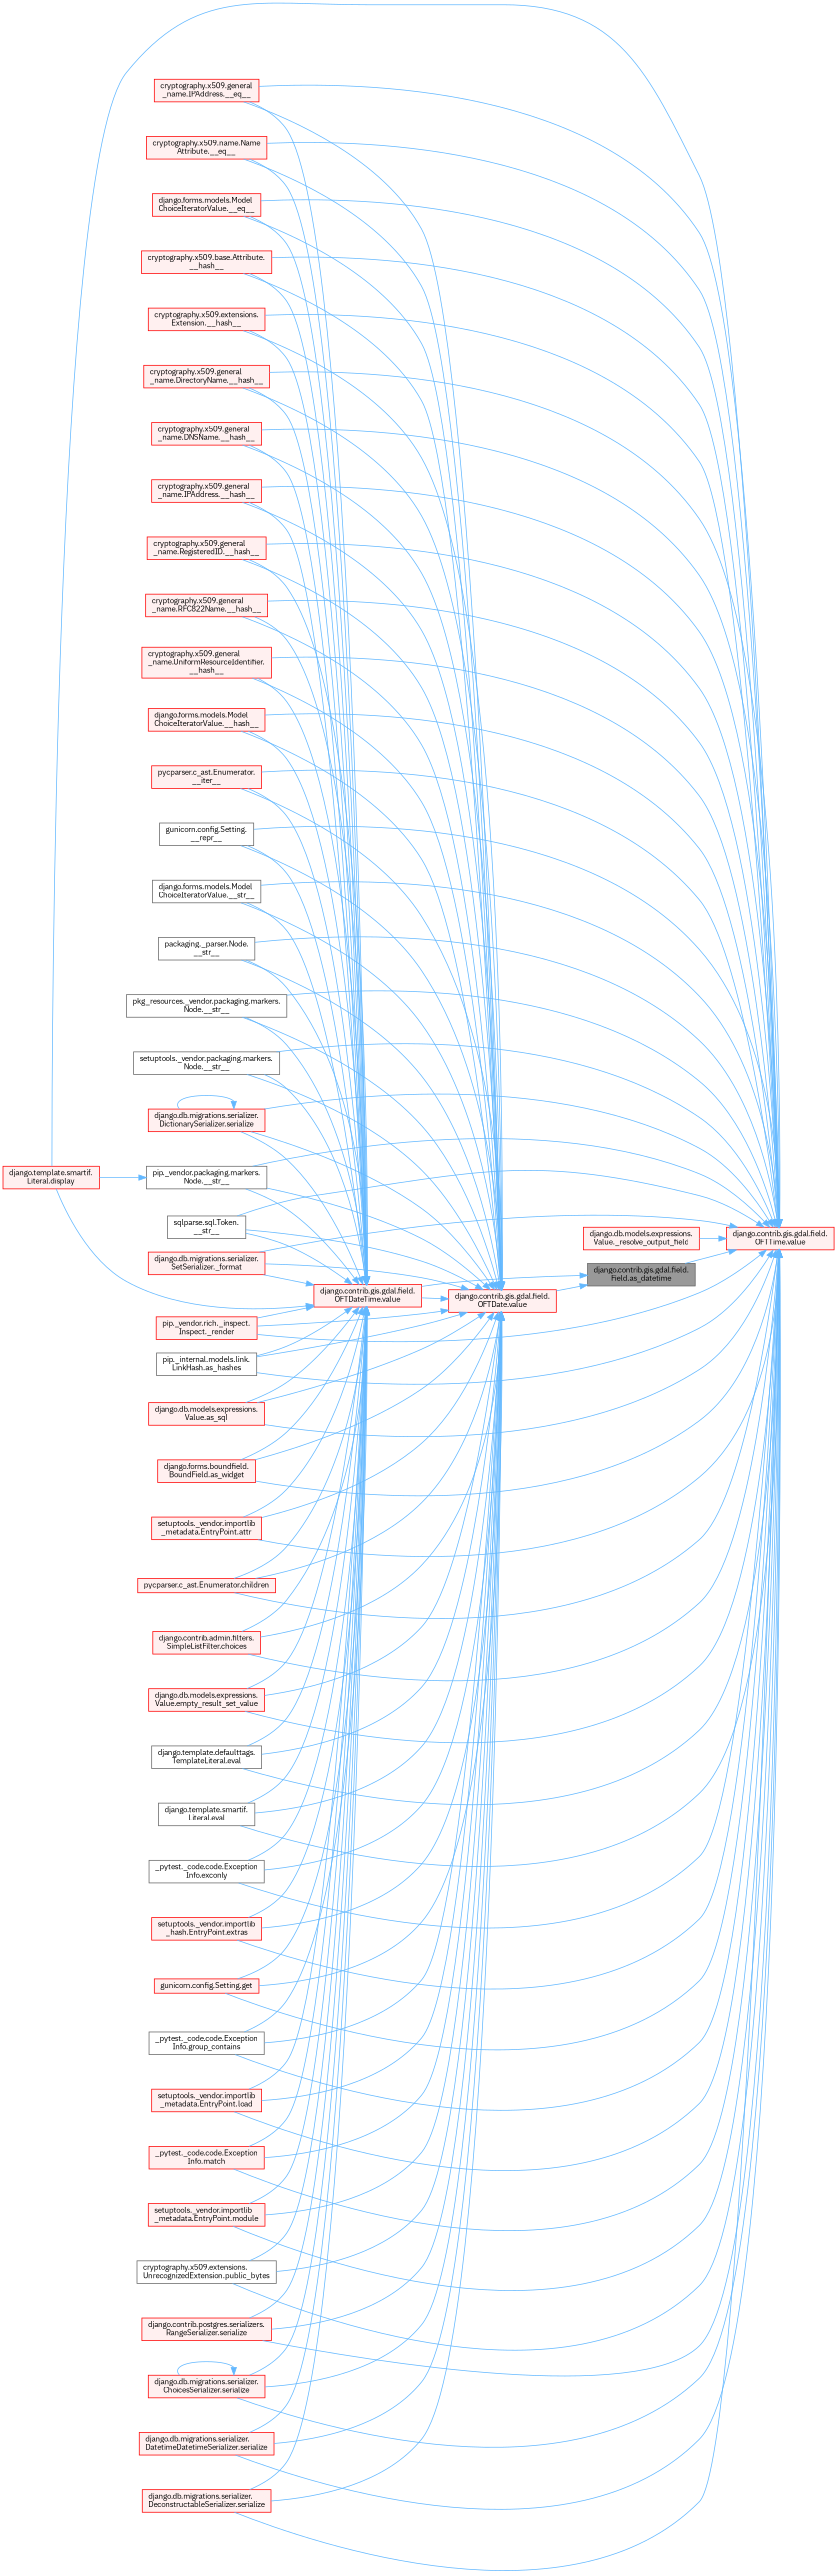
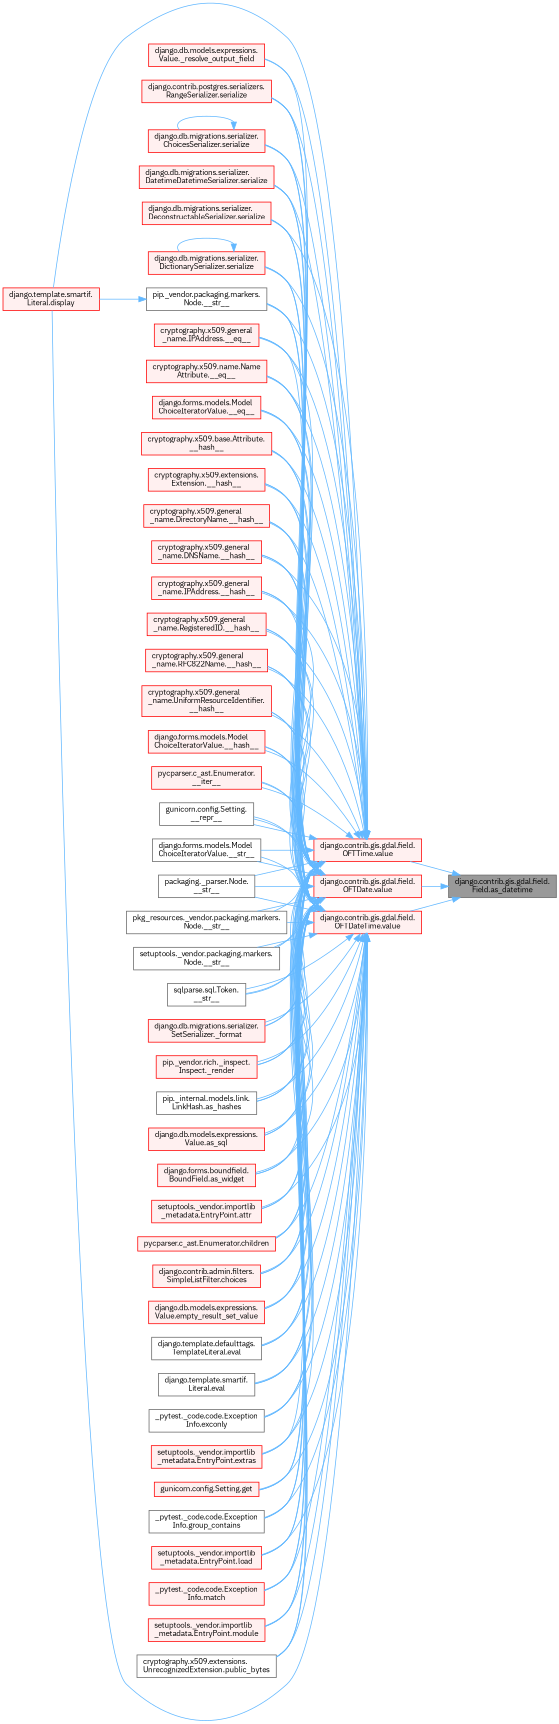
(707, 1258) -> (431, 867)
(431, 1298) -> (302, 458)
(207, 1929) -> (207, 1457)
